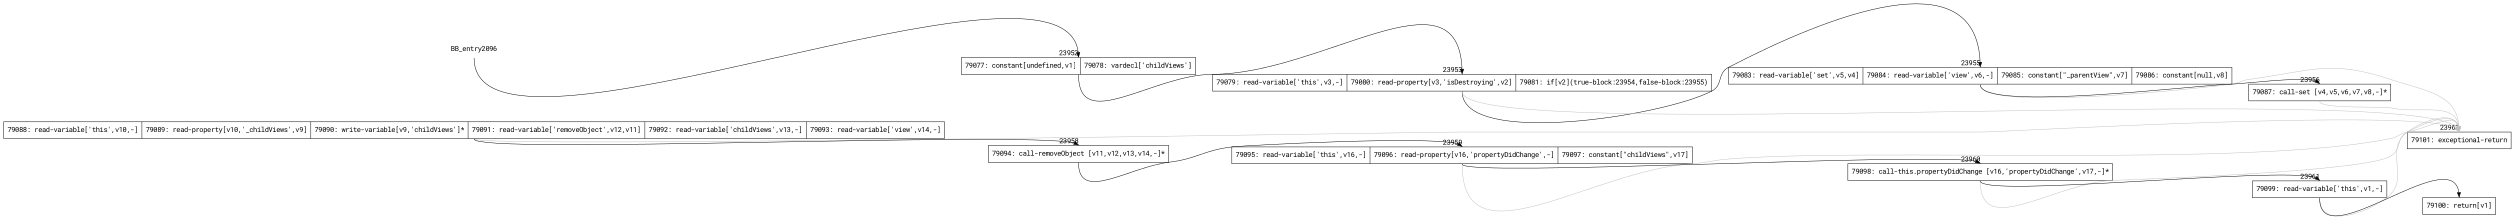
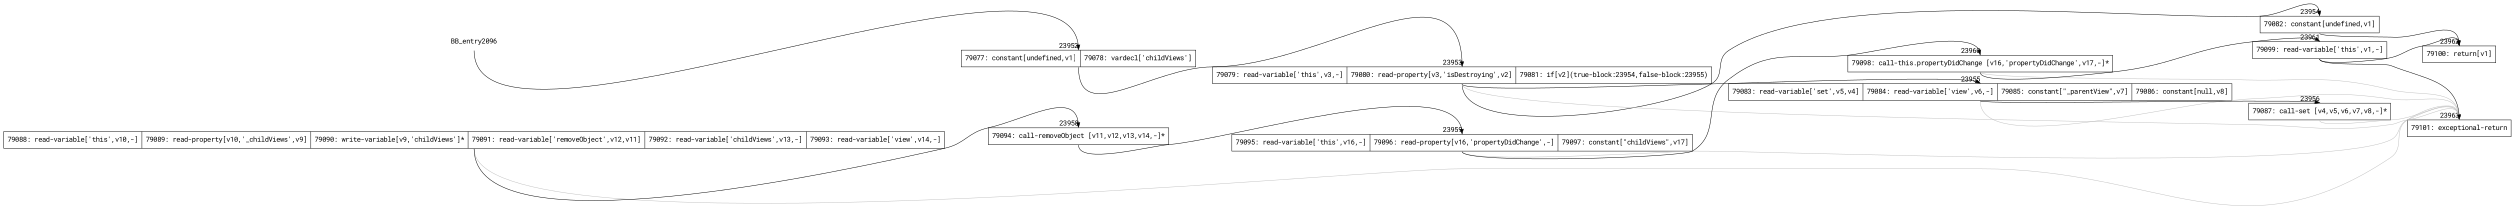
none -> (2320, 25)
(2397, 177) -> (2399, 69)
